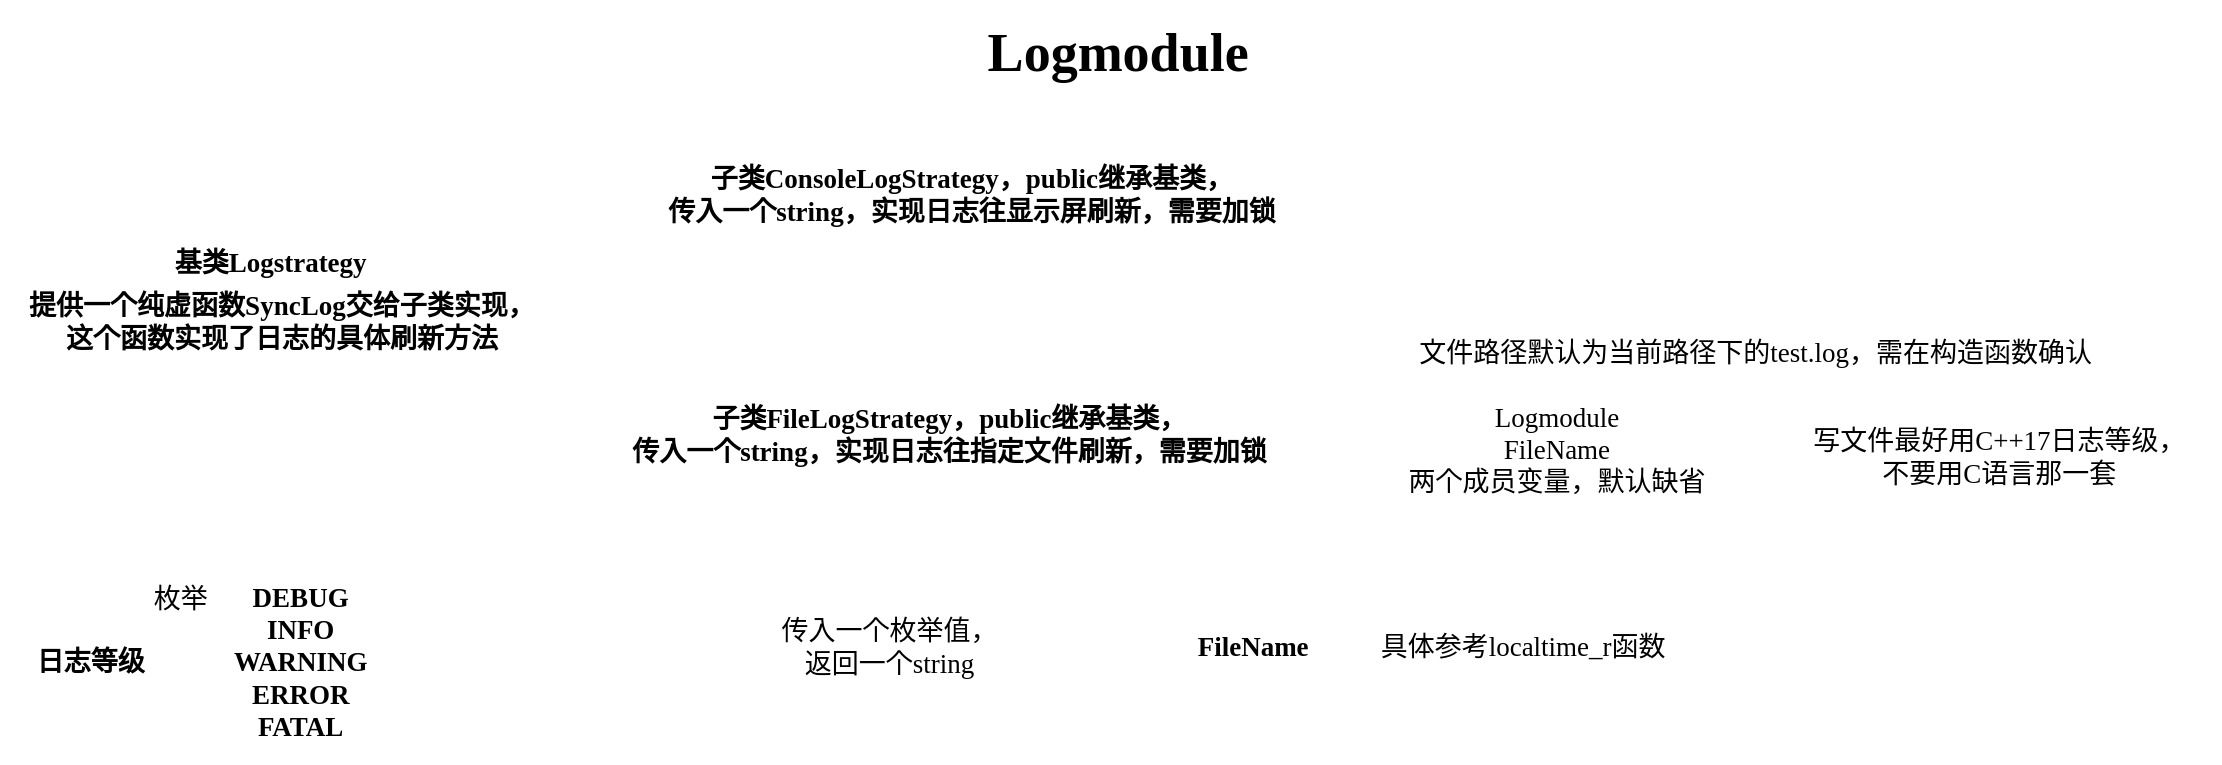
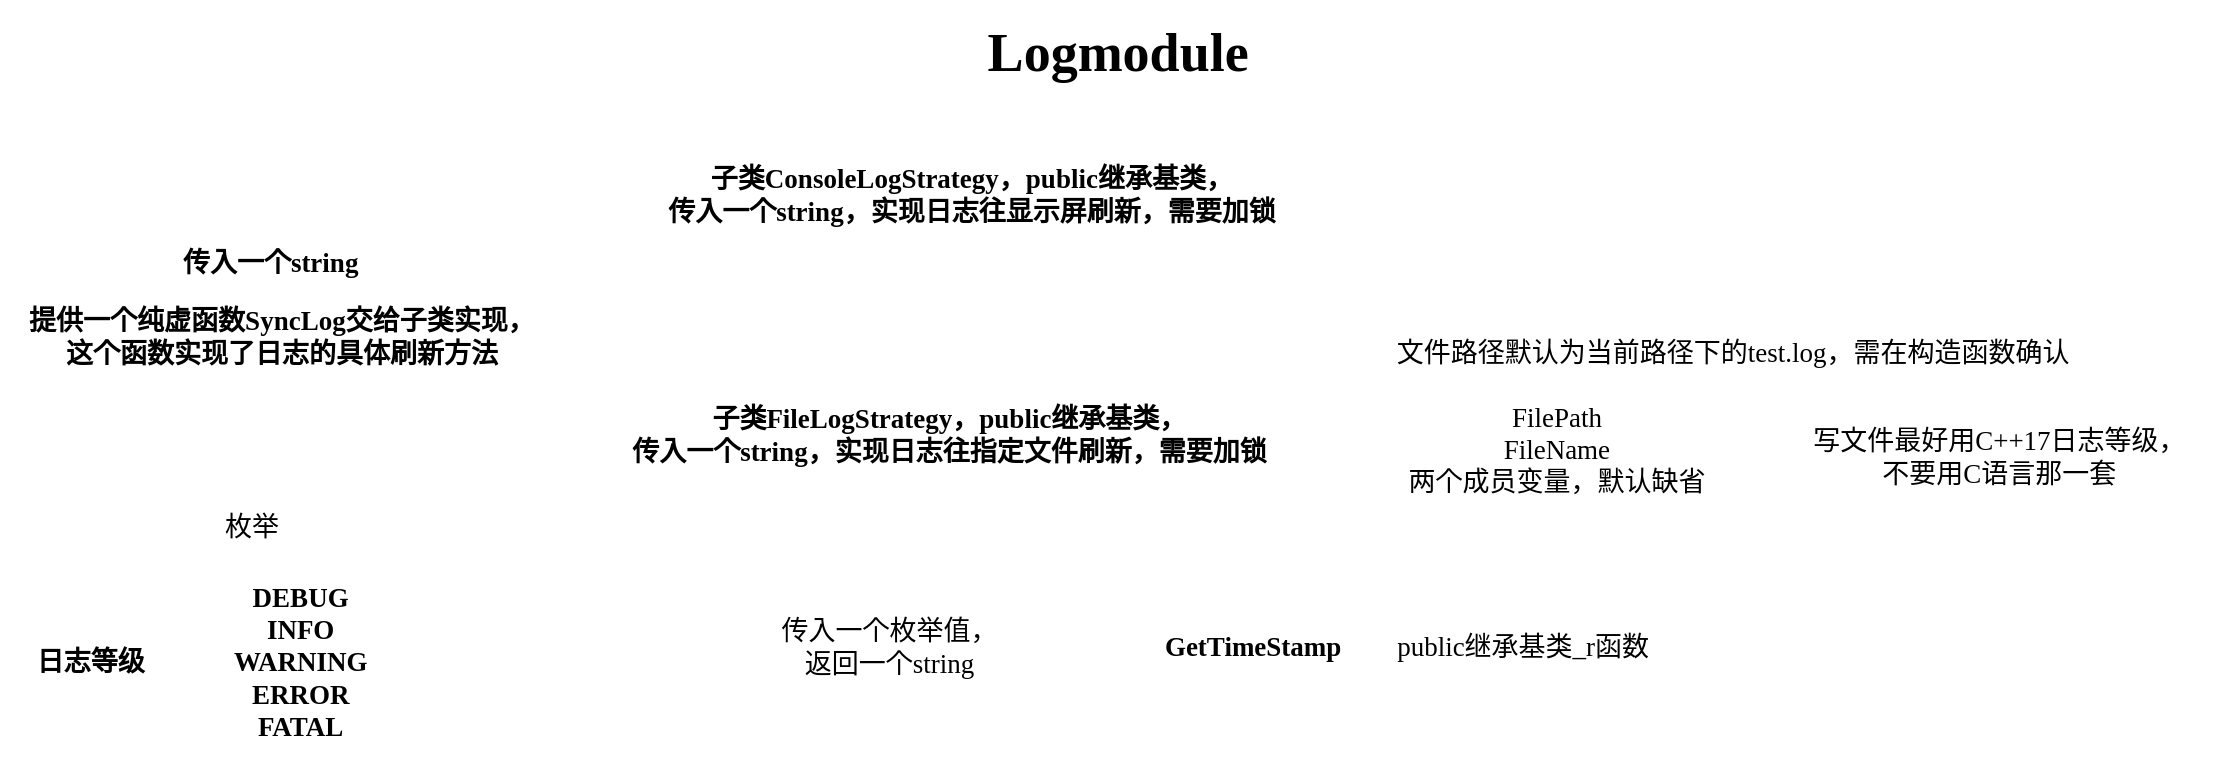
(271, 263) -> (271, 263)
(282, 323) -> (282, 338)
(1755, 353) -> (1733, 353)
(1557, 450) -> (1557, 450)
(180, 599) -> (252, 528)
(1253, 648) -> (1253, 648)
(1523, 648) -> (1523, 648)
